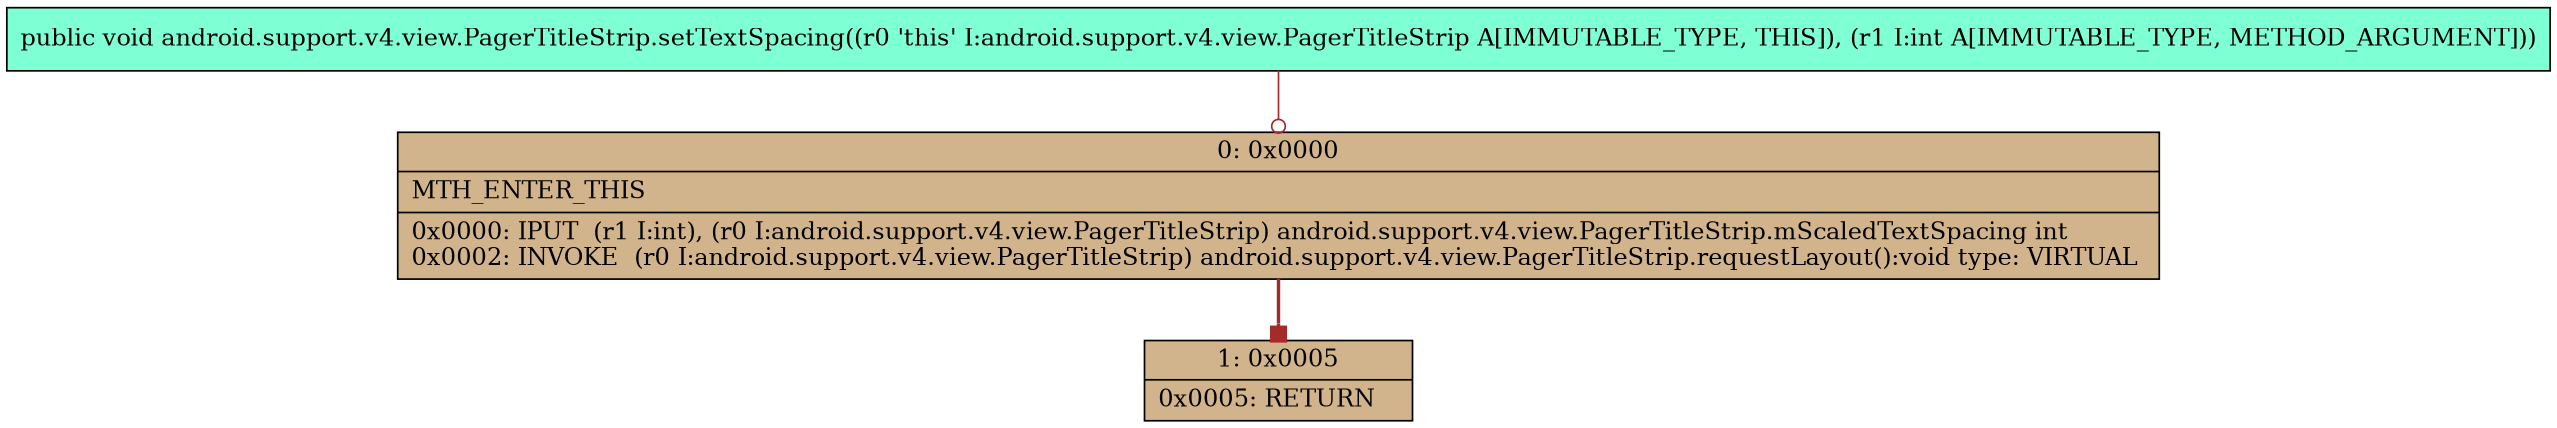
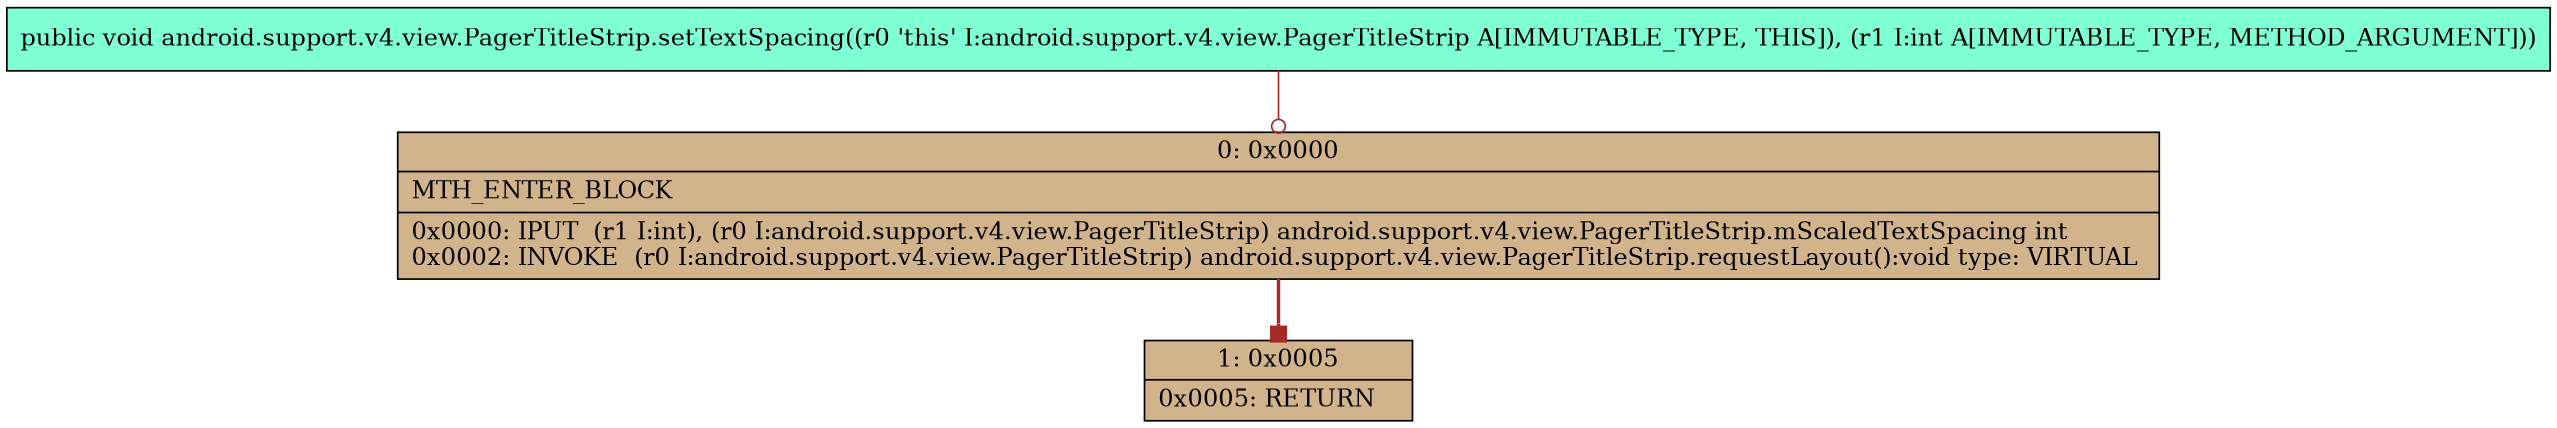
(529, 191) -> (543, 191)
